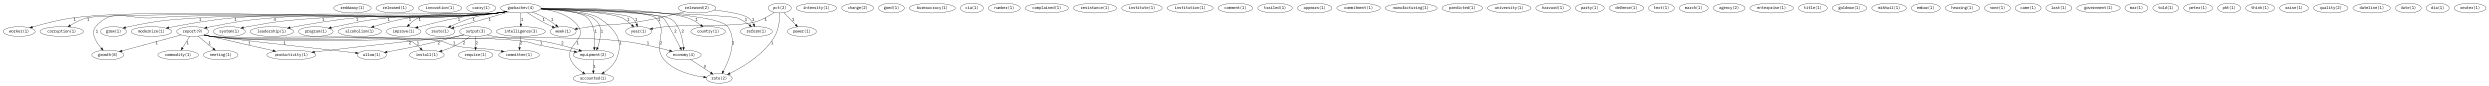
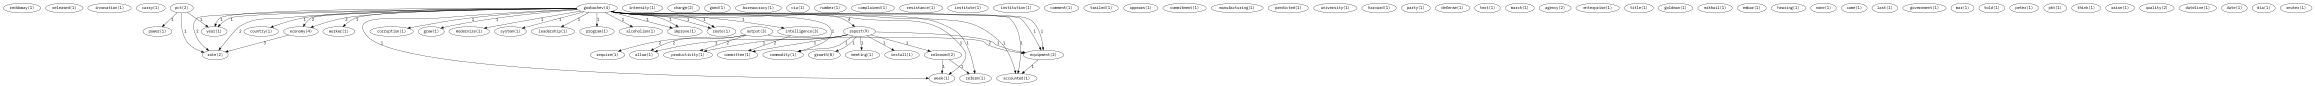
(178, 17) -> (782, 17)
(531, 38) -> (899, 43)
(458, 45) -> none
